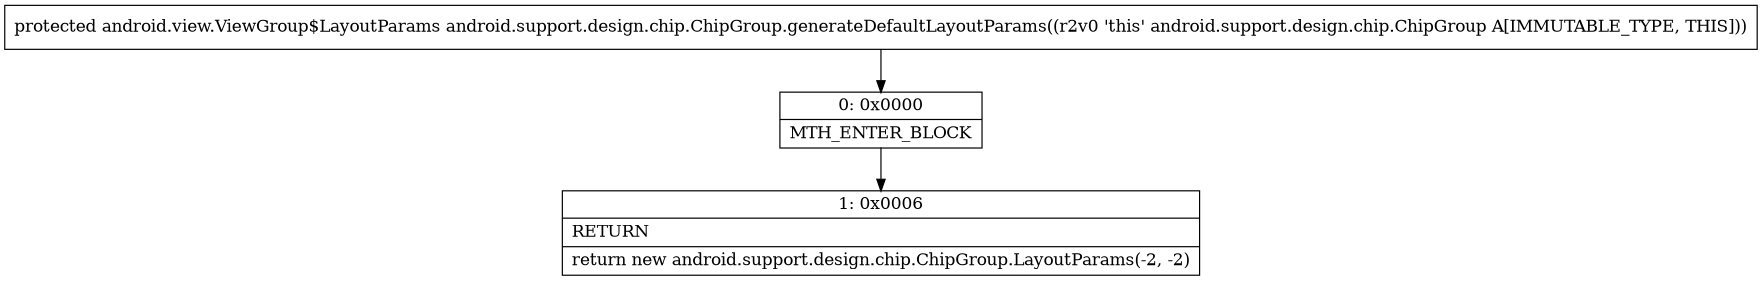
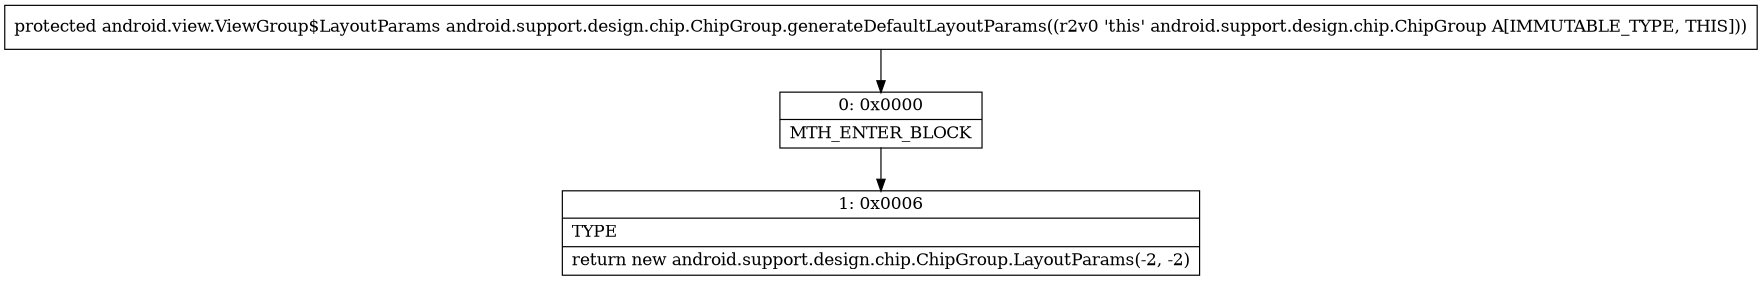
(610, 232) -> (595, 232)
